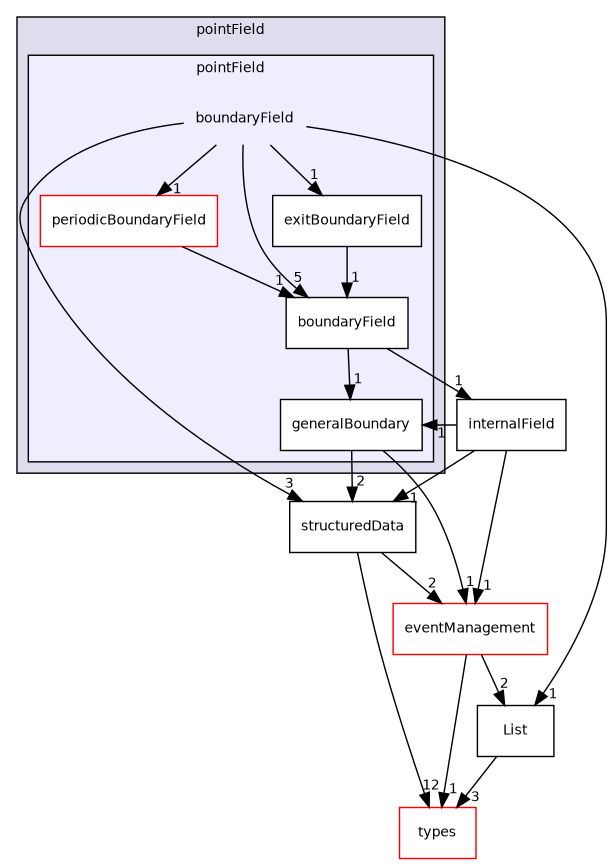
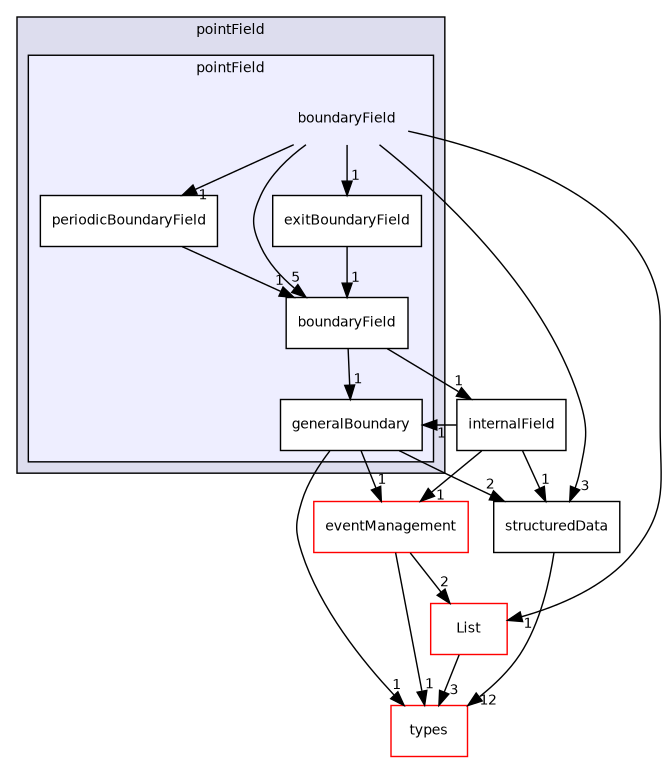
(129, 221) -> (129, 221)
(406, 573) -> none
none -> (313, 581)
(516, 731) -> (469, 629)
